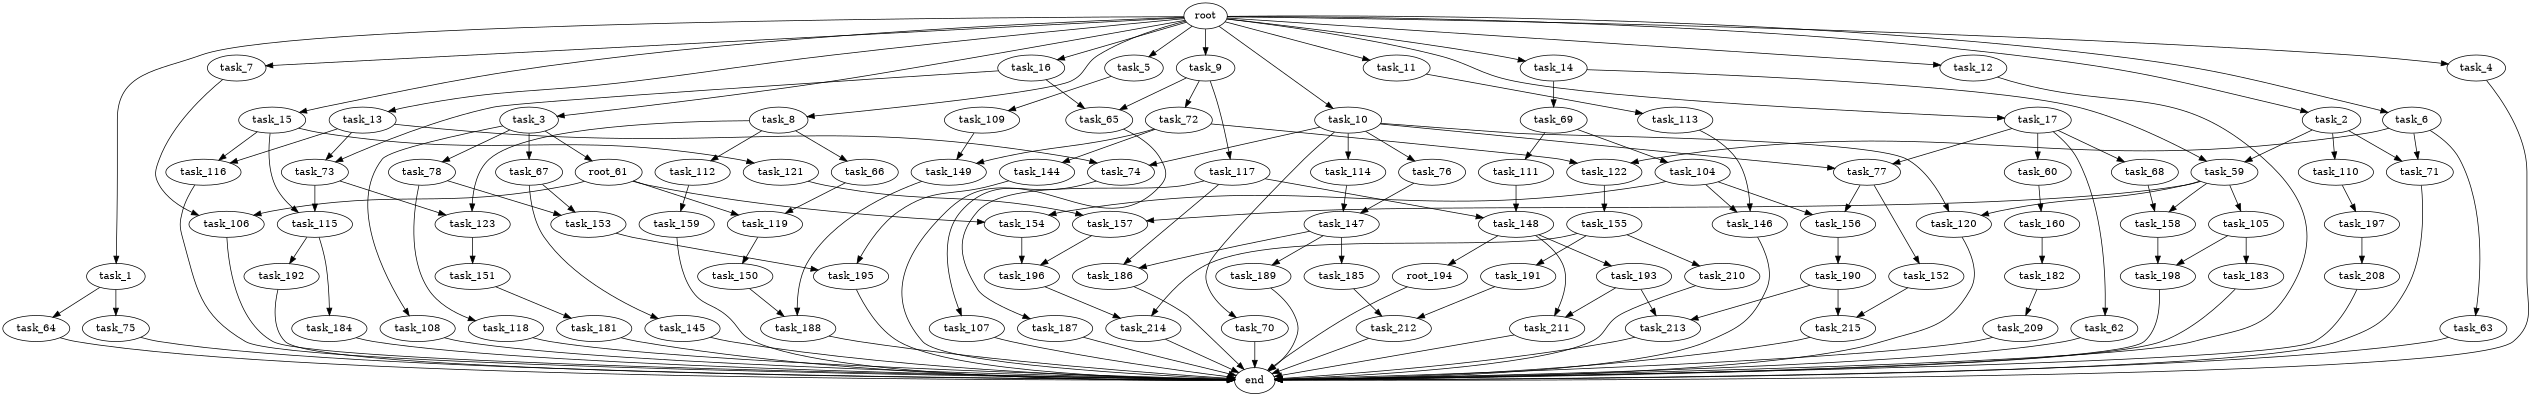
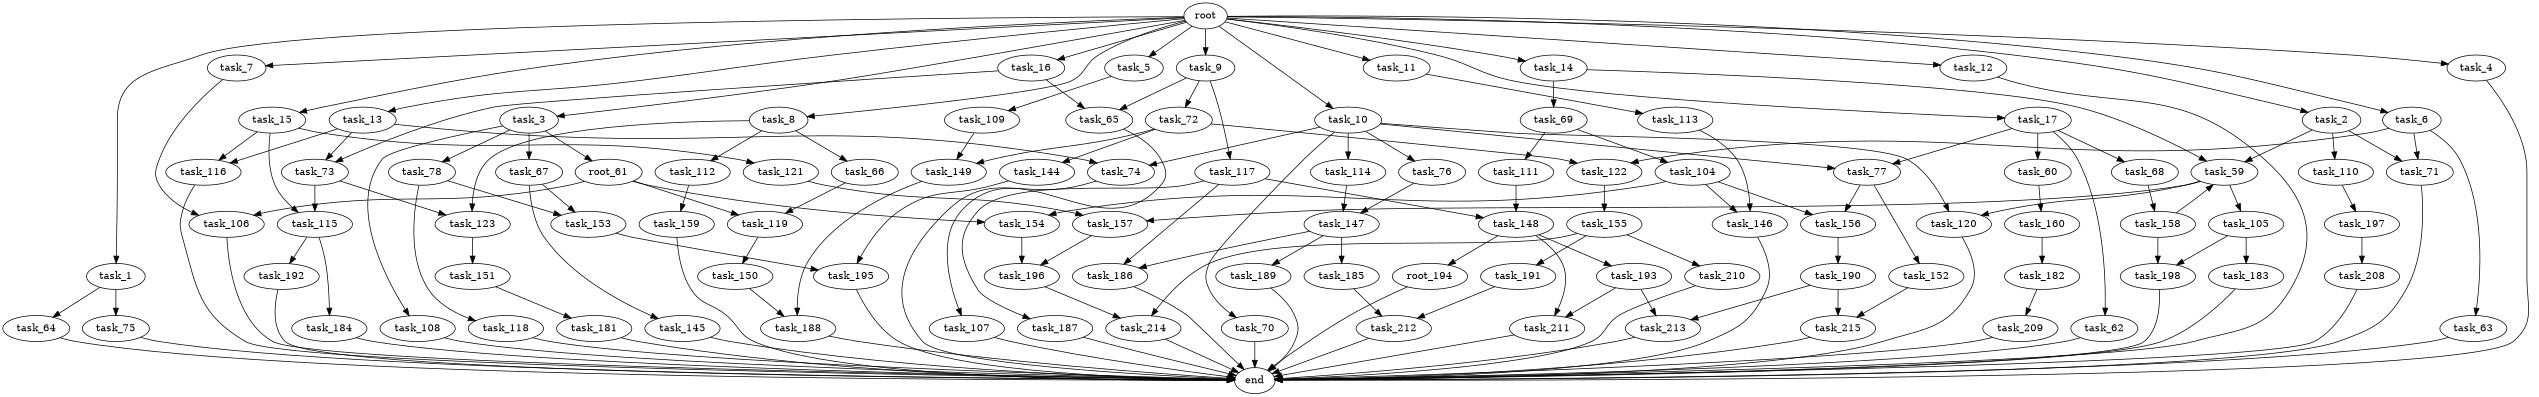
(2191, 195) -> (2192, 201)
